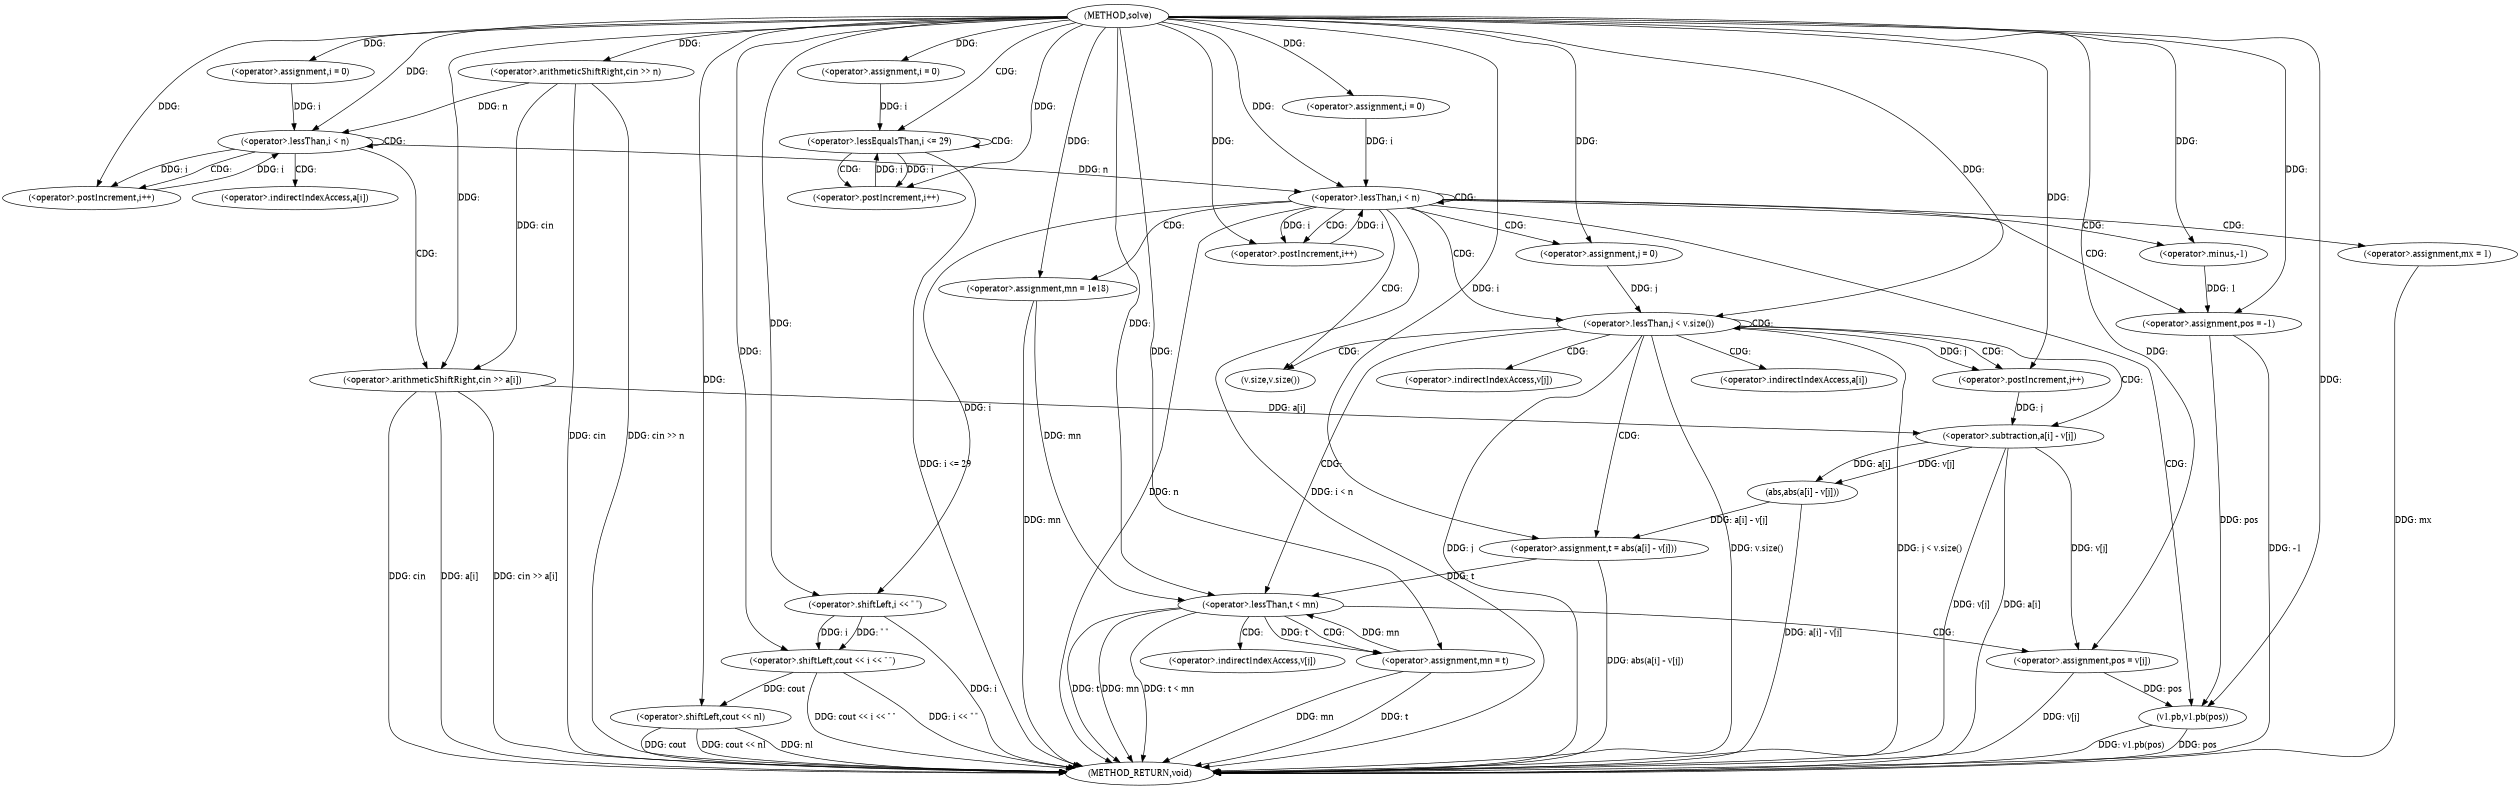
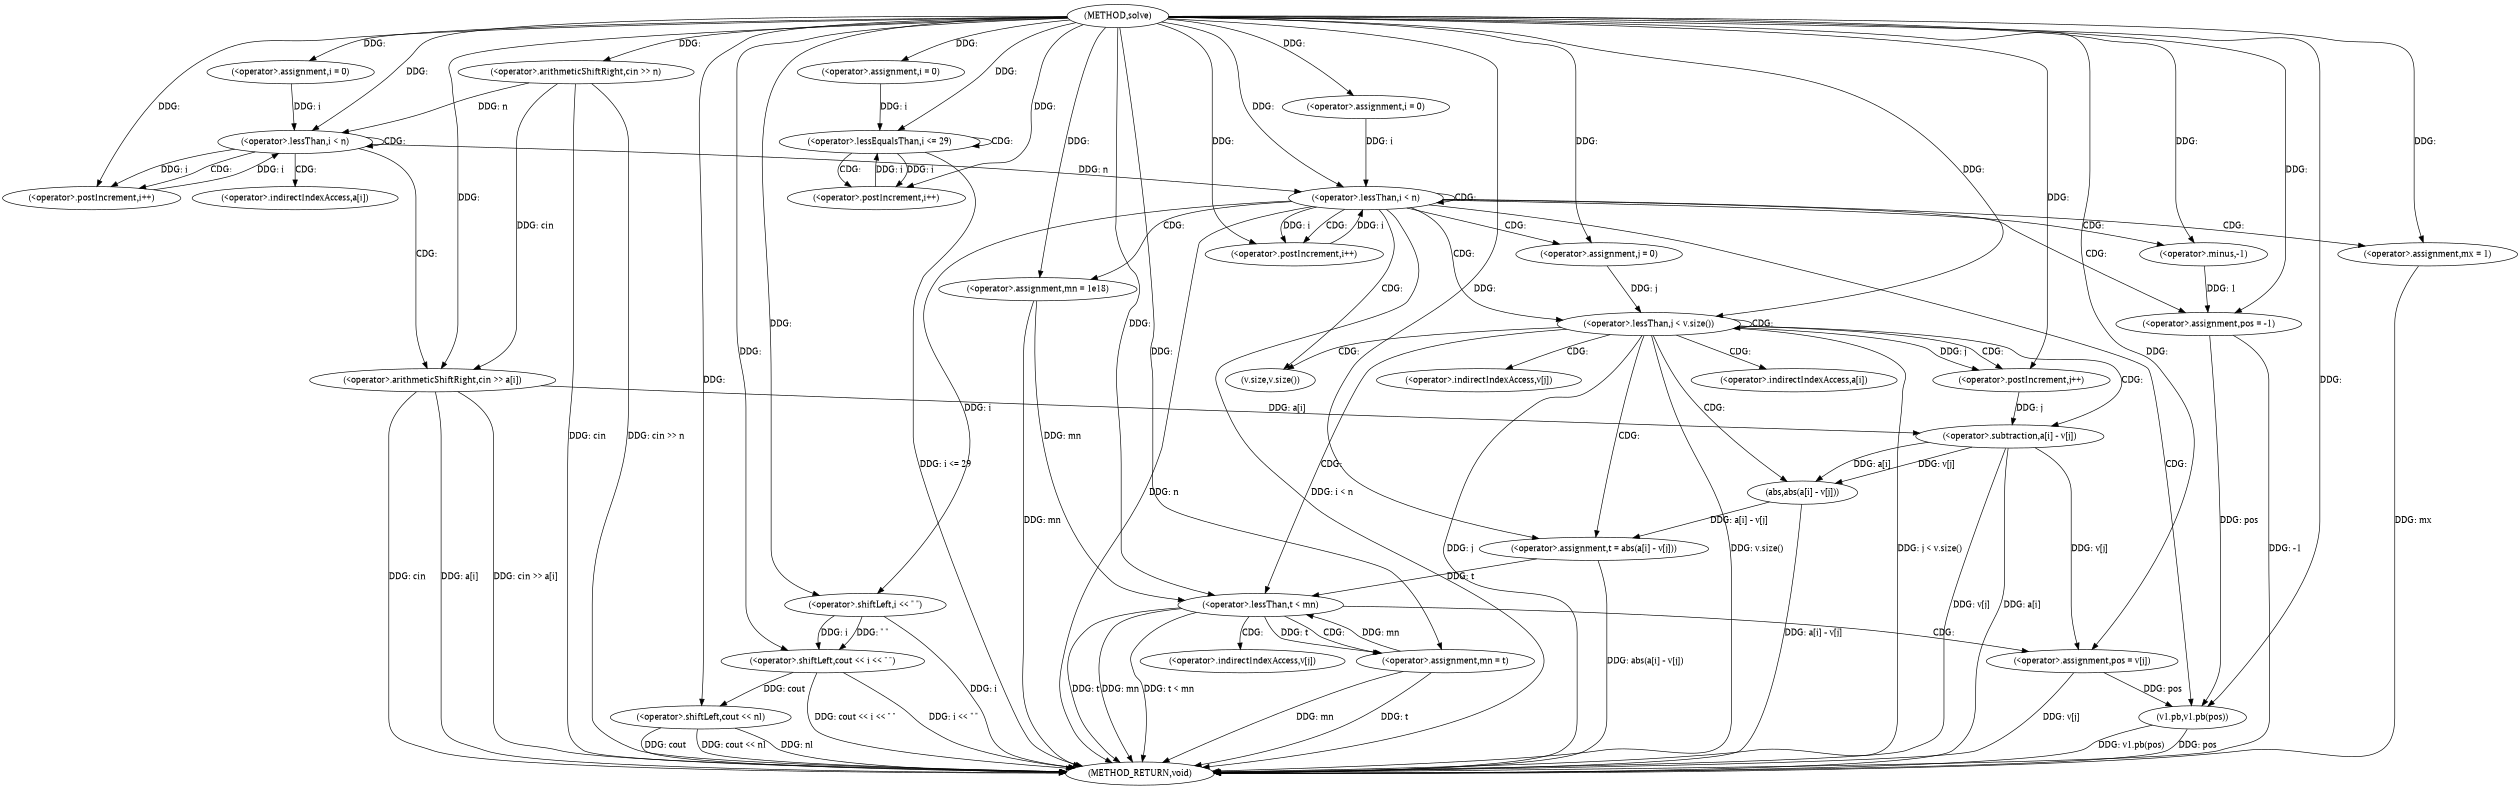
none -> (1919, 22)
(1008, 72) -> (1008, 72)
(1486, 289) -> (1486, 289)
none -> (1707, 416)
